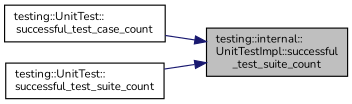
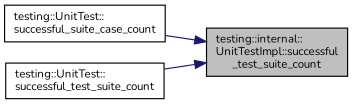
(85, 24) -> (85, 24)
